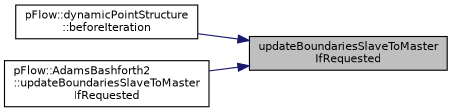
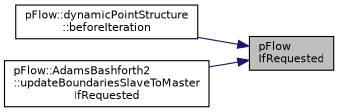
(348, 53) -> (292, 53)
